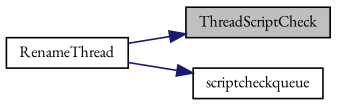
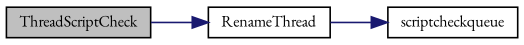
(149, 40) -> (172, 22)
